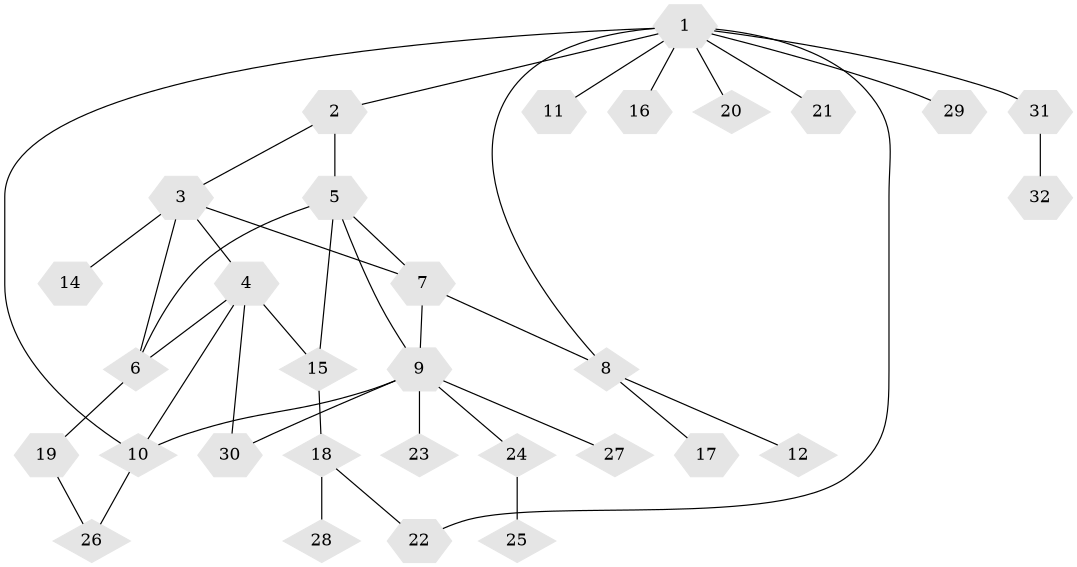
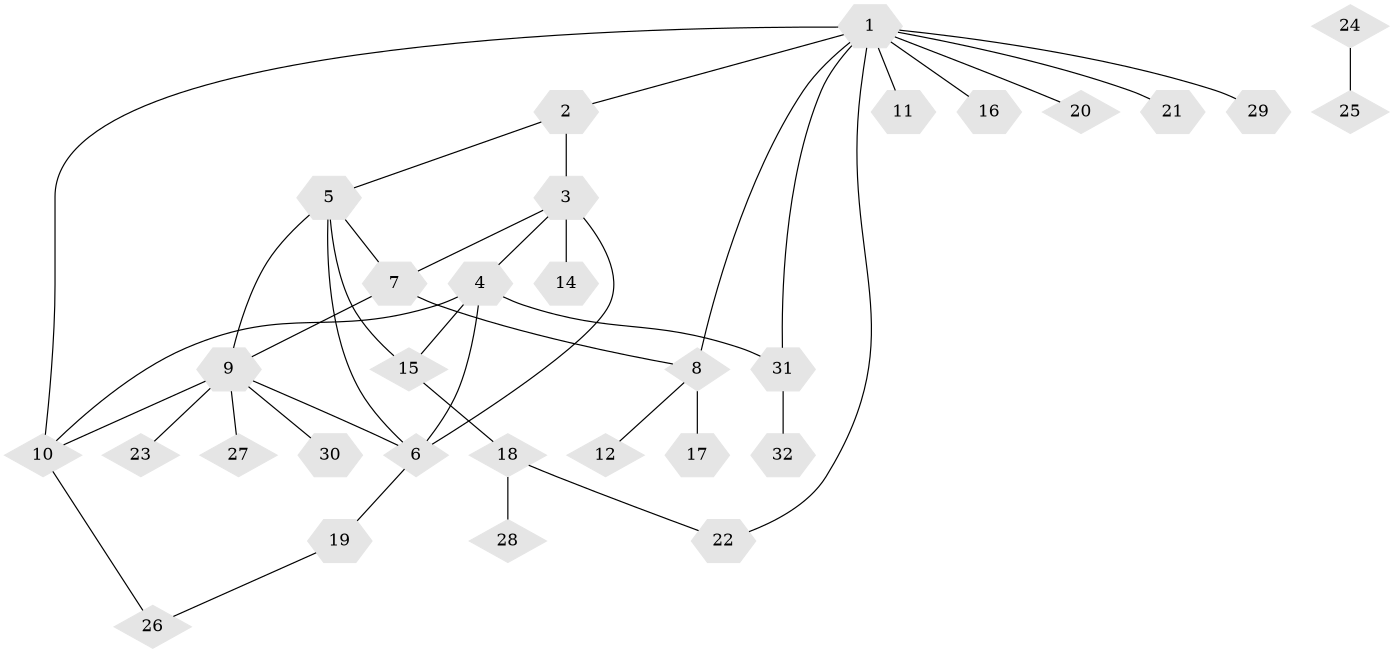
(238, 369) -> (632, 327)
(471, 414) -> (326, 413)
